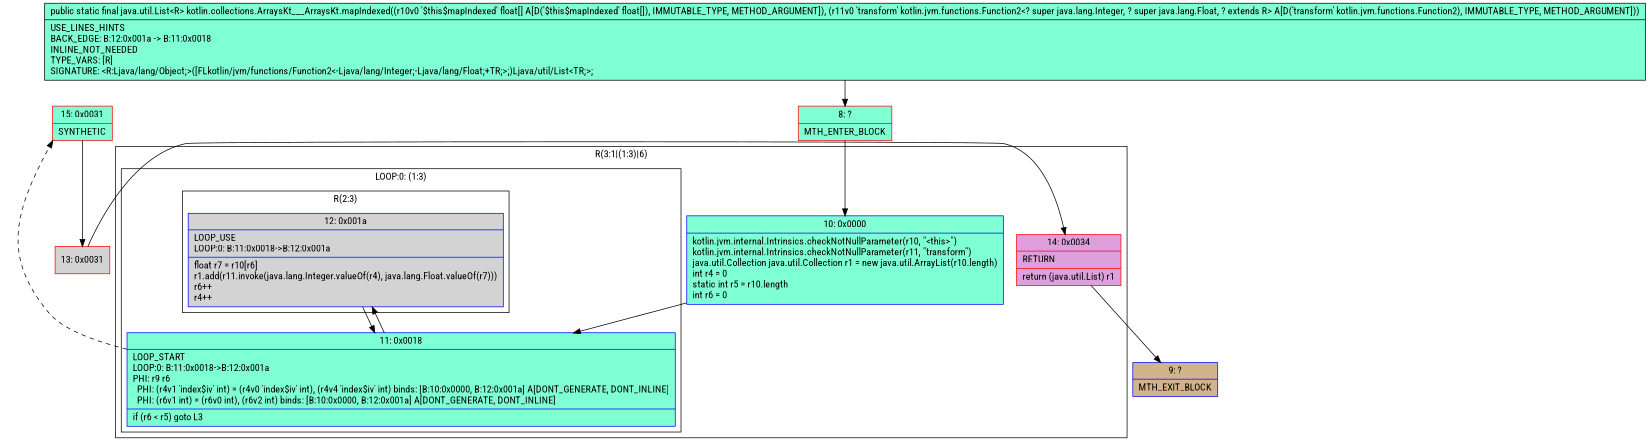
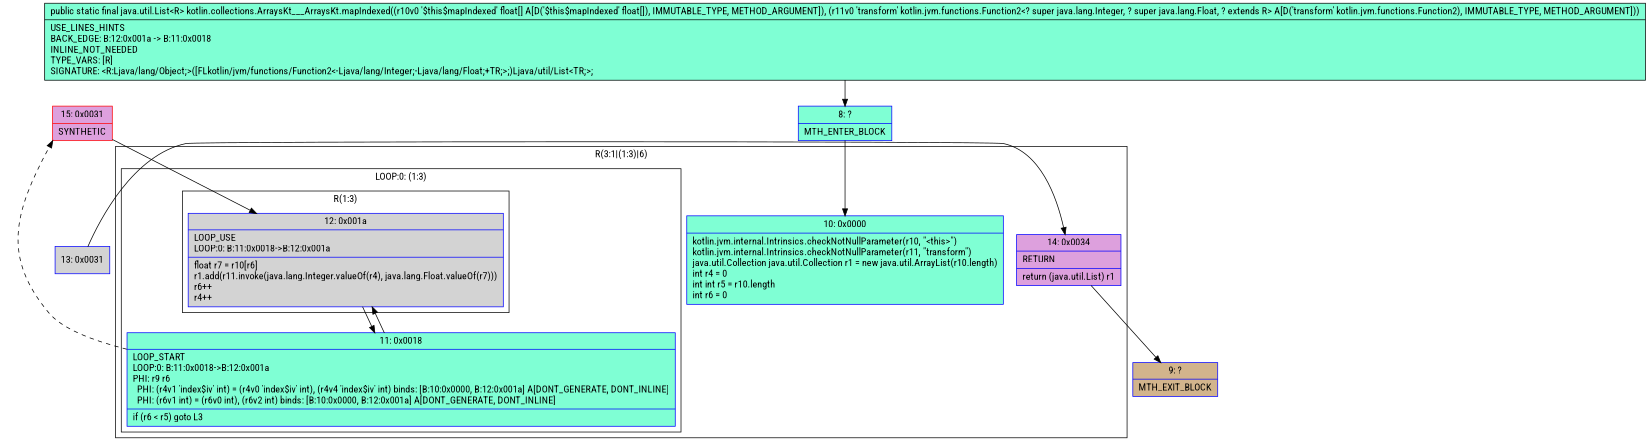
(82, 123) -> (82, 123)
(845, 123) -> (845, 123)
(82, 190) -> (181, 175)
(346, 199) -> (346, 199)
(82, 260) -> (82, 260)
(1069, 260) -> (1069, 260)
(740, 285) -> (734, 285)
(633, 317) -> none
